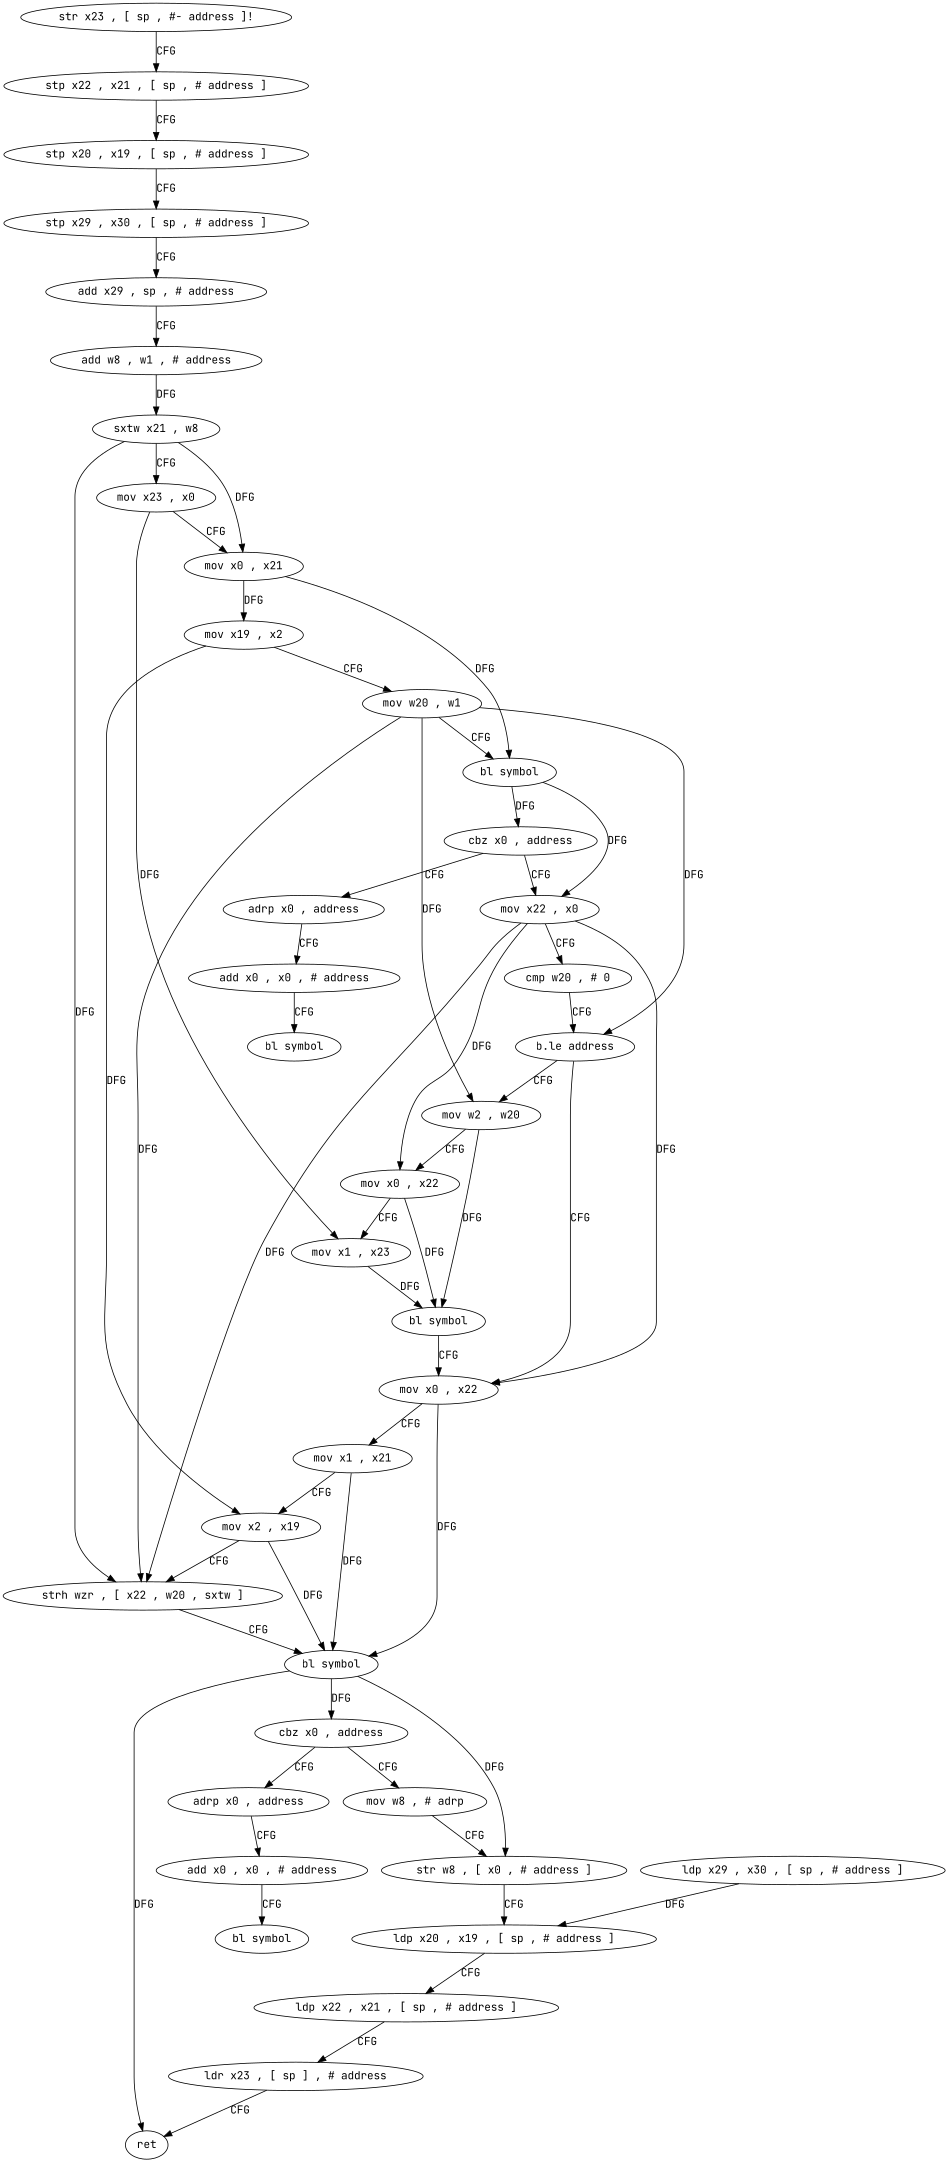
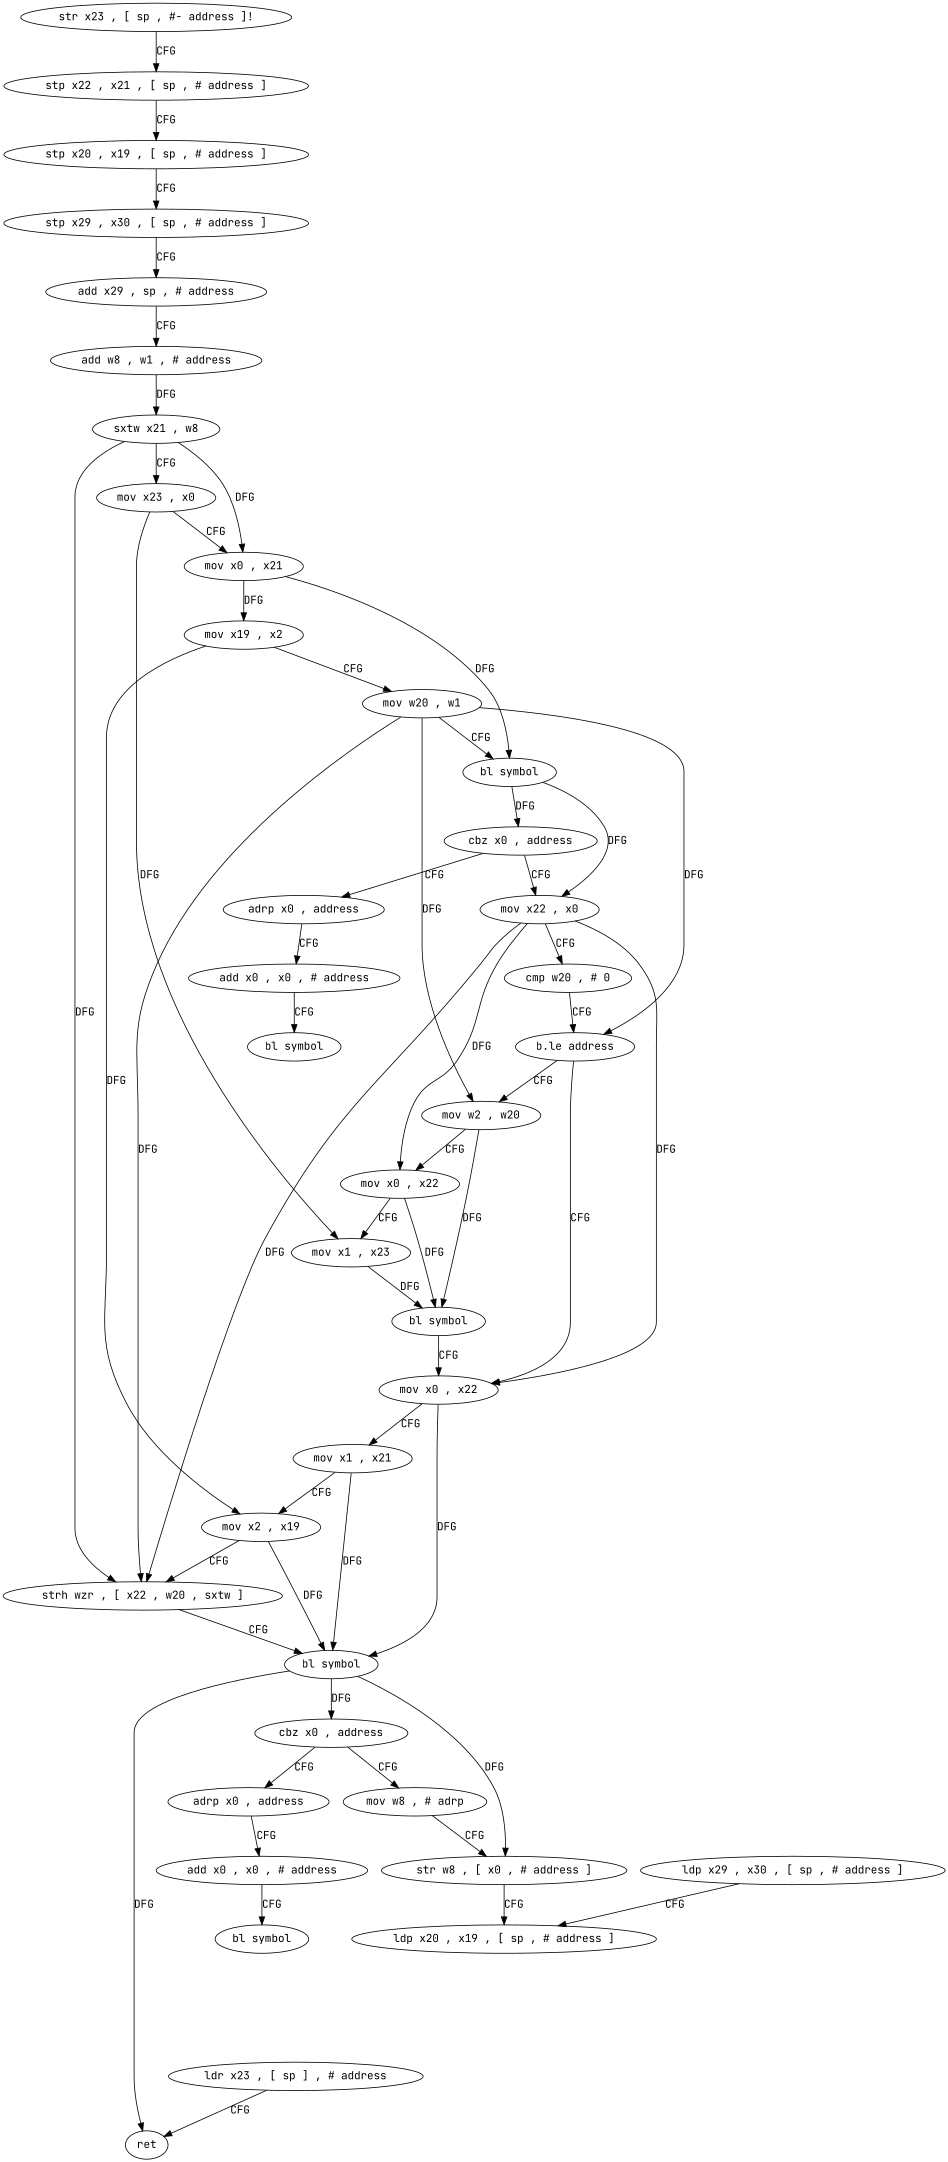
(675, 1905) -> (675, 1905)
(406, 2008) -> none
